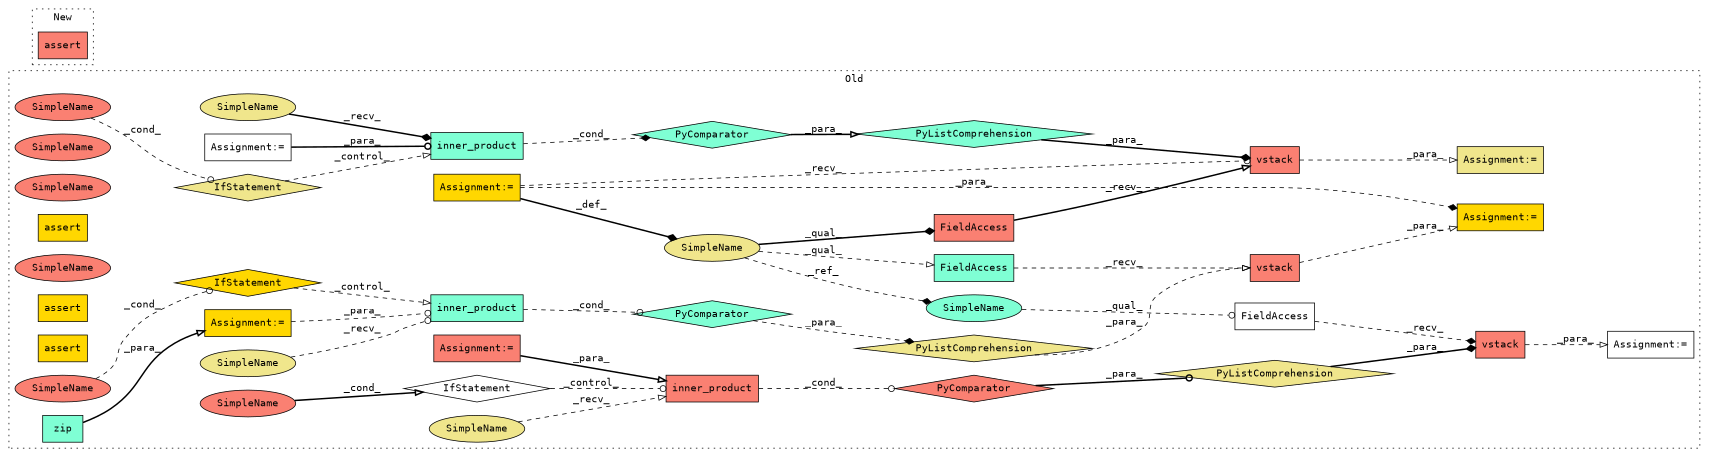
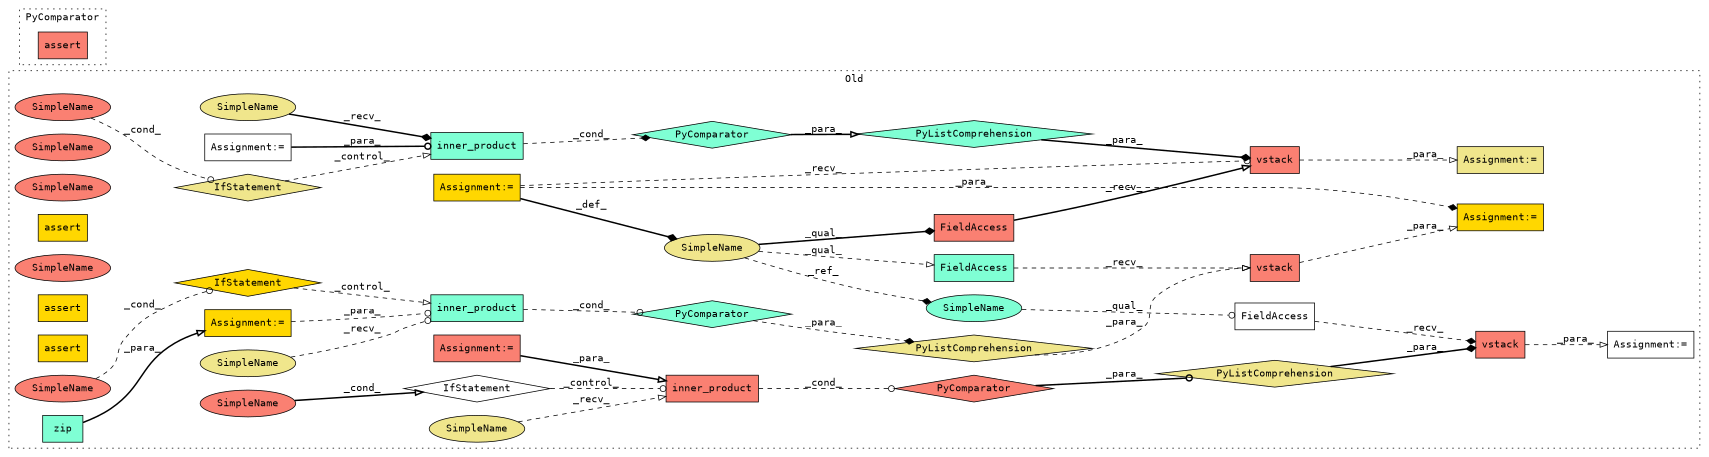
(63, 17) -> (63, 17)
